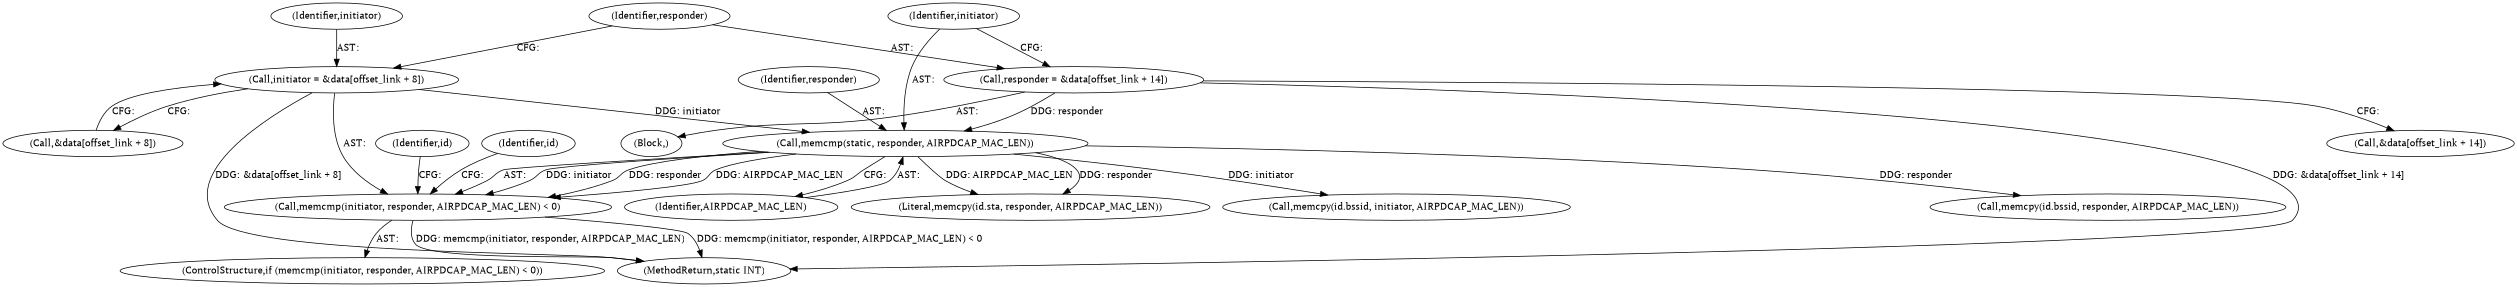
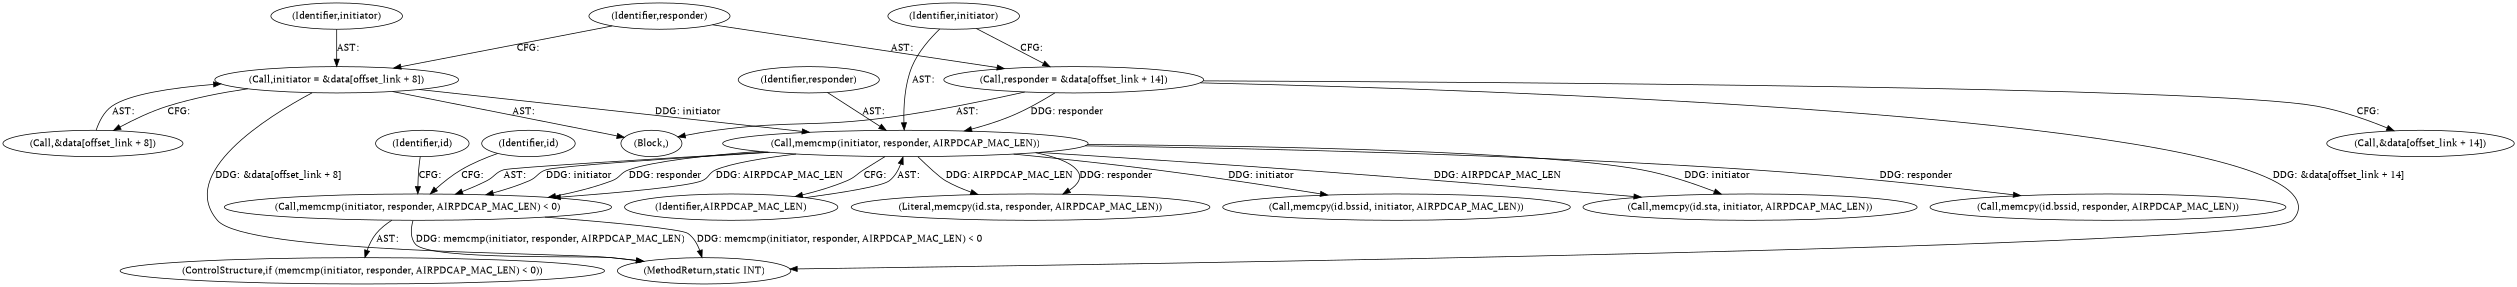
(125, 112) -> (125, 112)
(905, 143) -> (905, 143)
(340, 150) -> (505, 114)
none -> (1750, 207)
